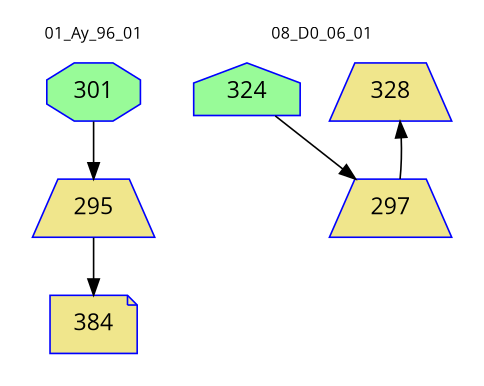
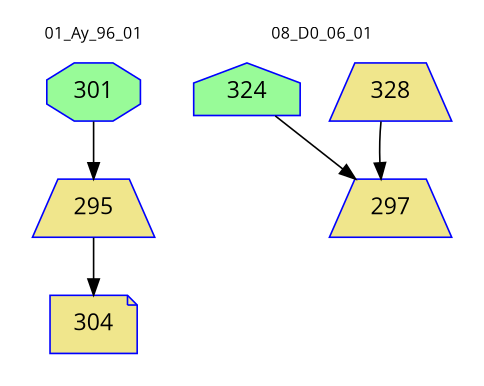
(401, 158) -> (380, 142)
(94, 324) -> (94, 324)
